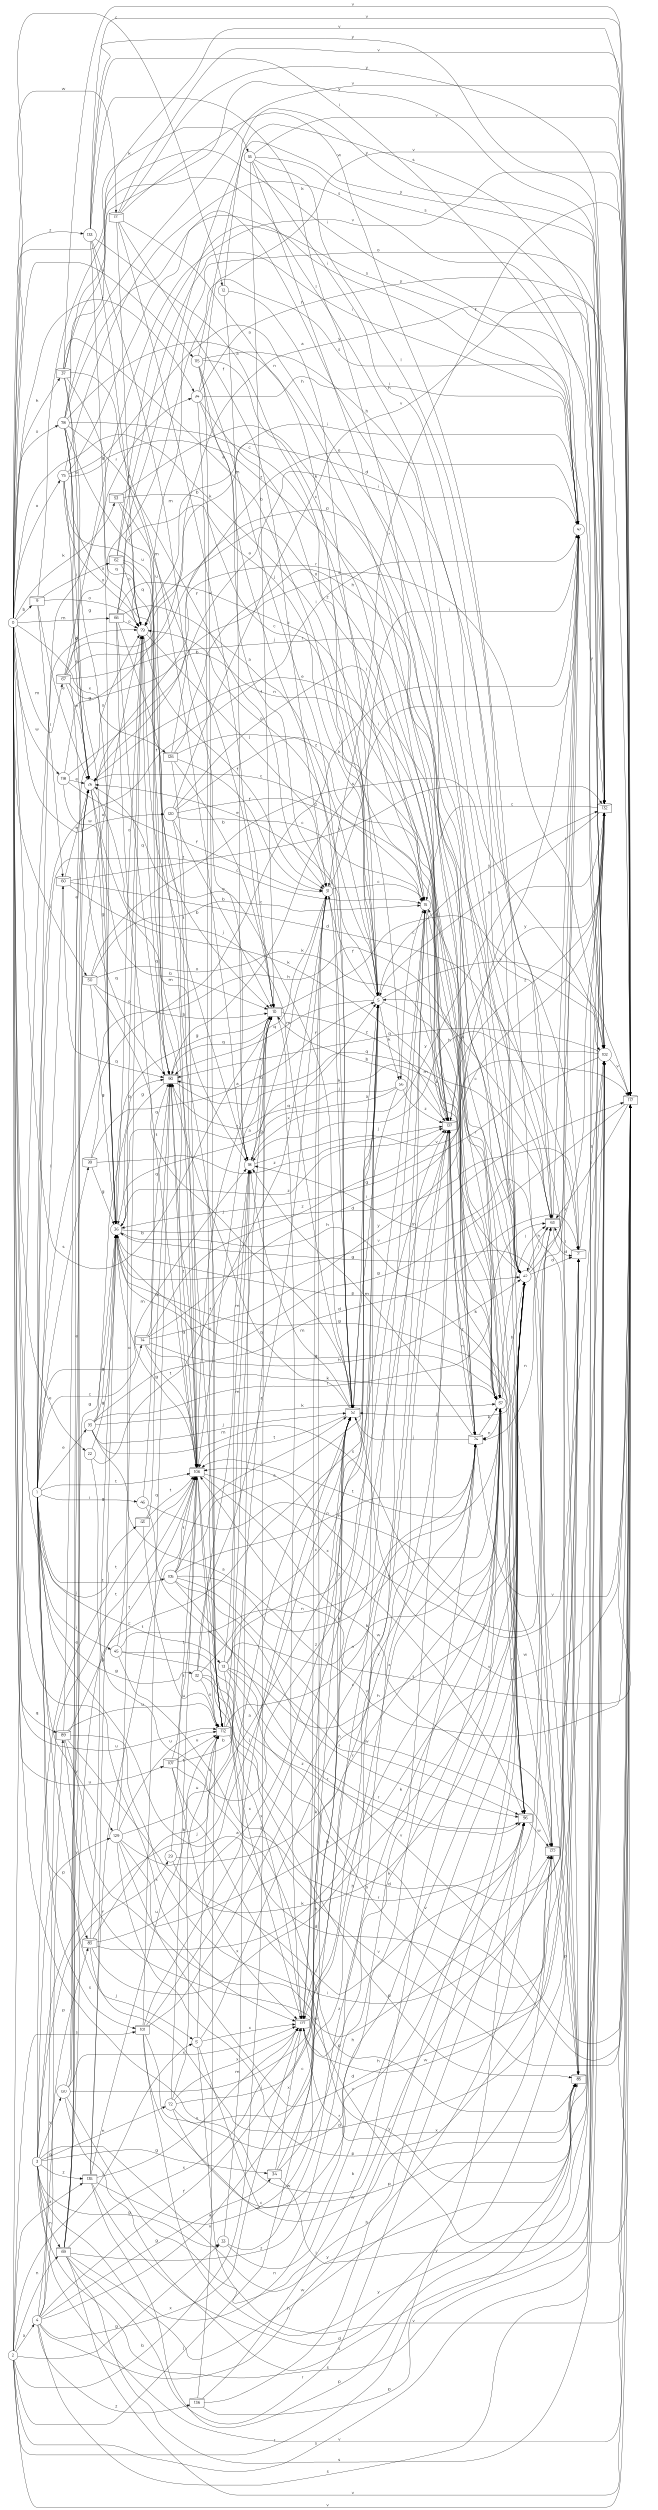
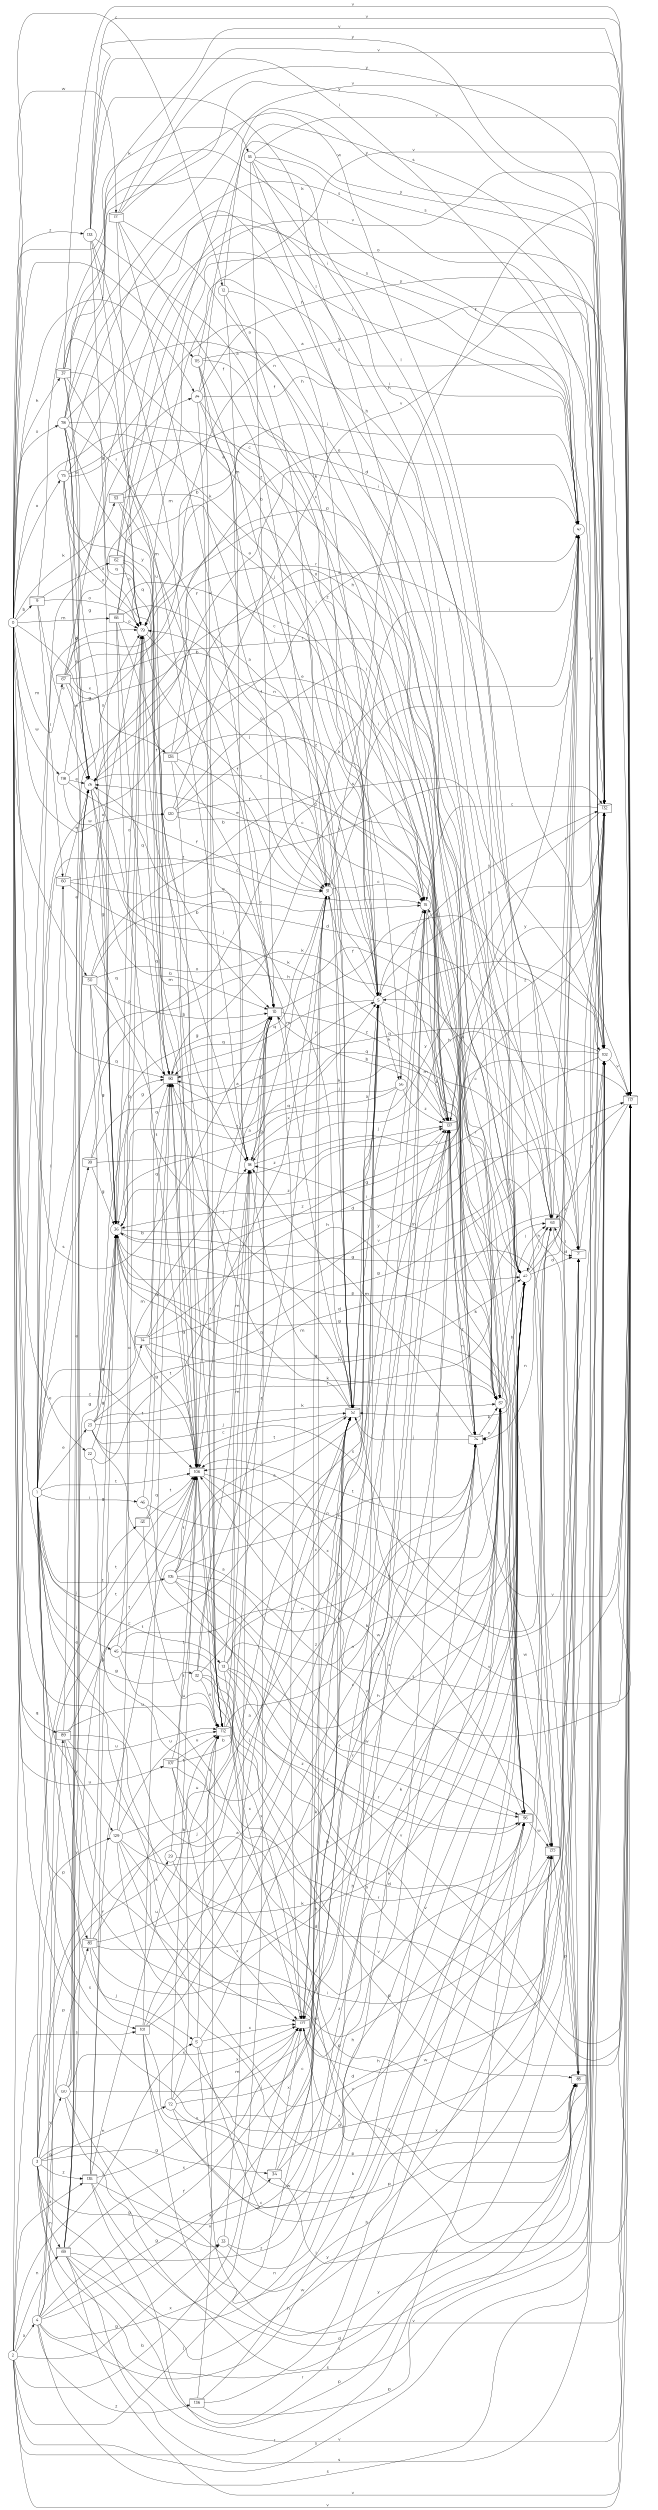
(143, 560) -> (143, 560)
none -> (304, 583)
(222, 912) -> none
(189, 1142) -> (97, 1244)
(90, 1425) -> (90, 1425)
(223, 1433) -> (223, 1433)
